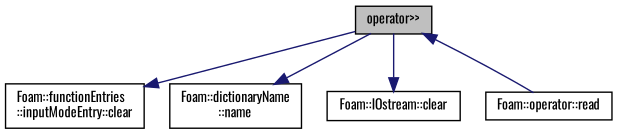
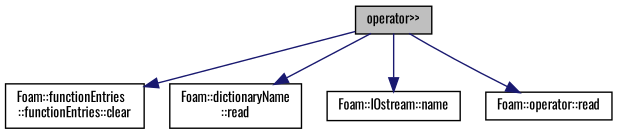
(485, 65) -> (458, 61)
(75, 106) -> (75, 106)
(236, 106) -> (236, 106)
(394, 106) -> (394, 106)
